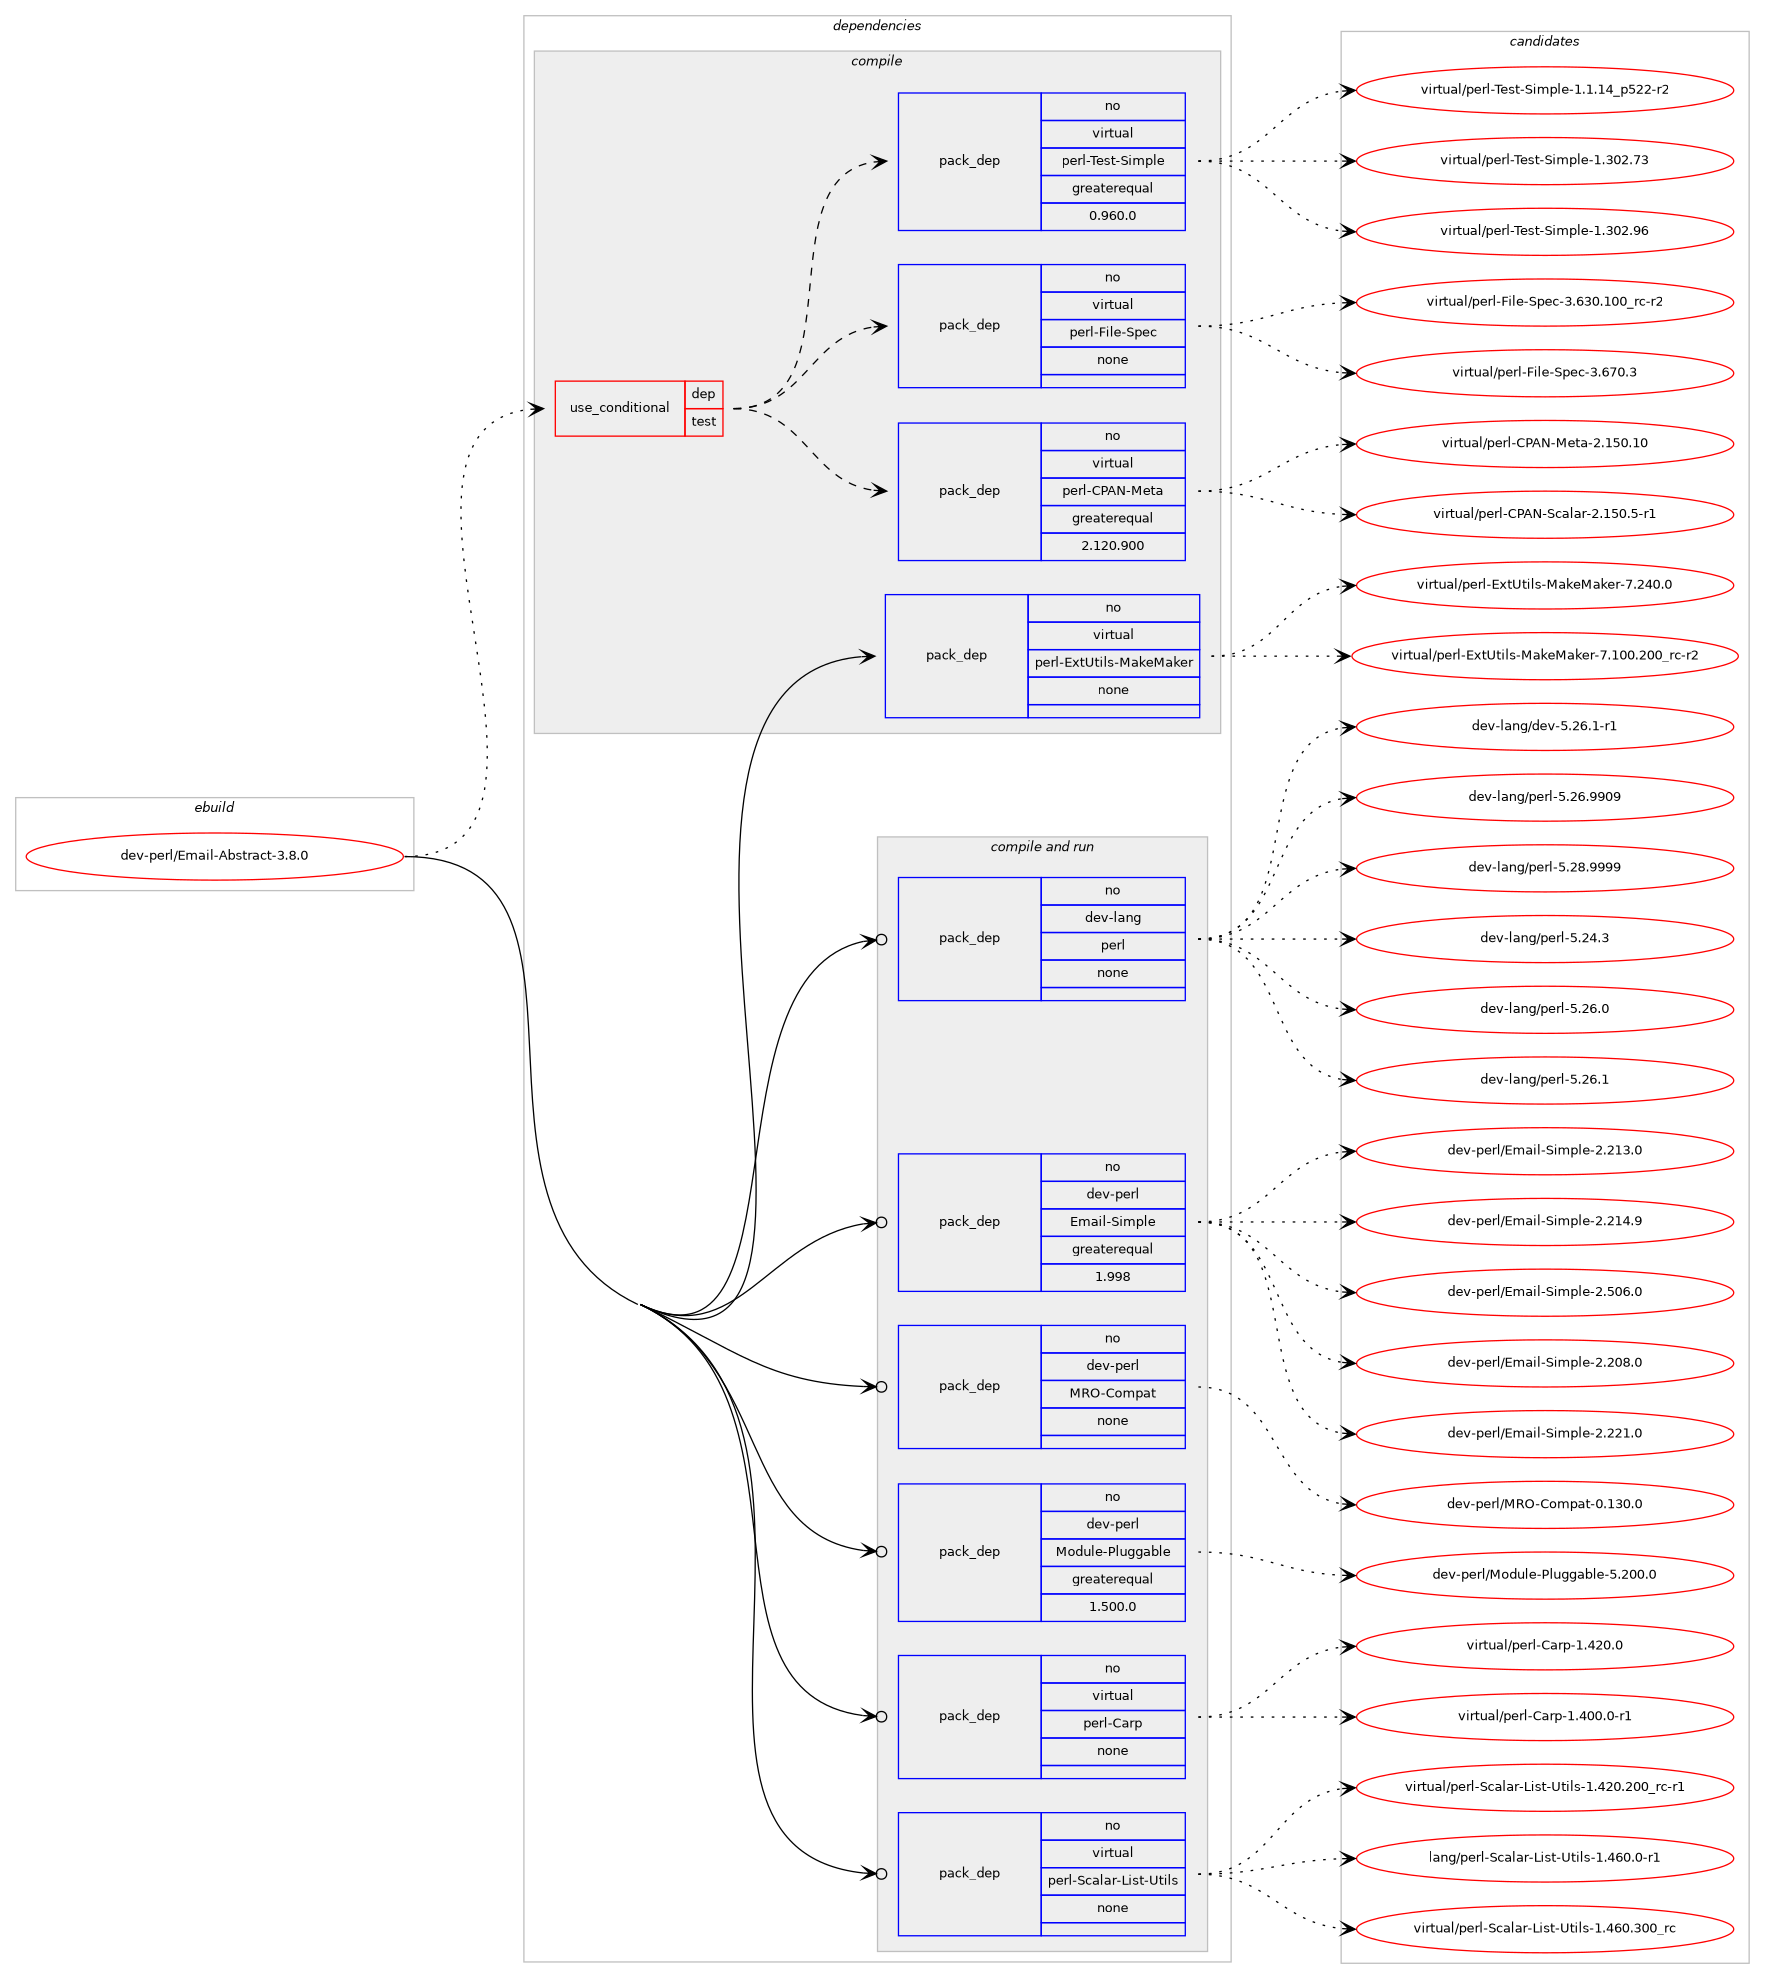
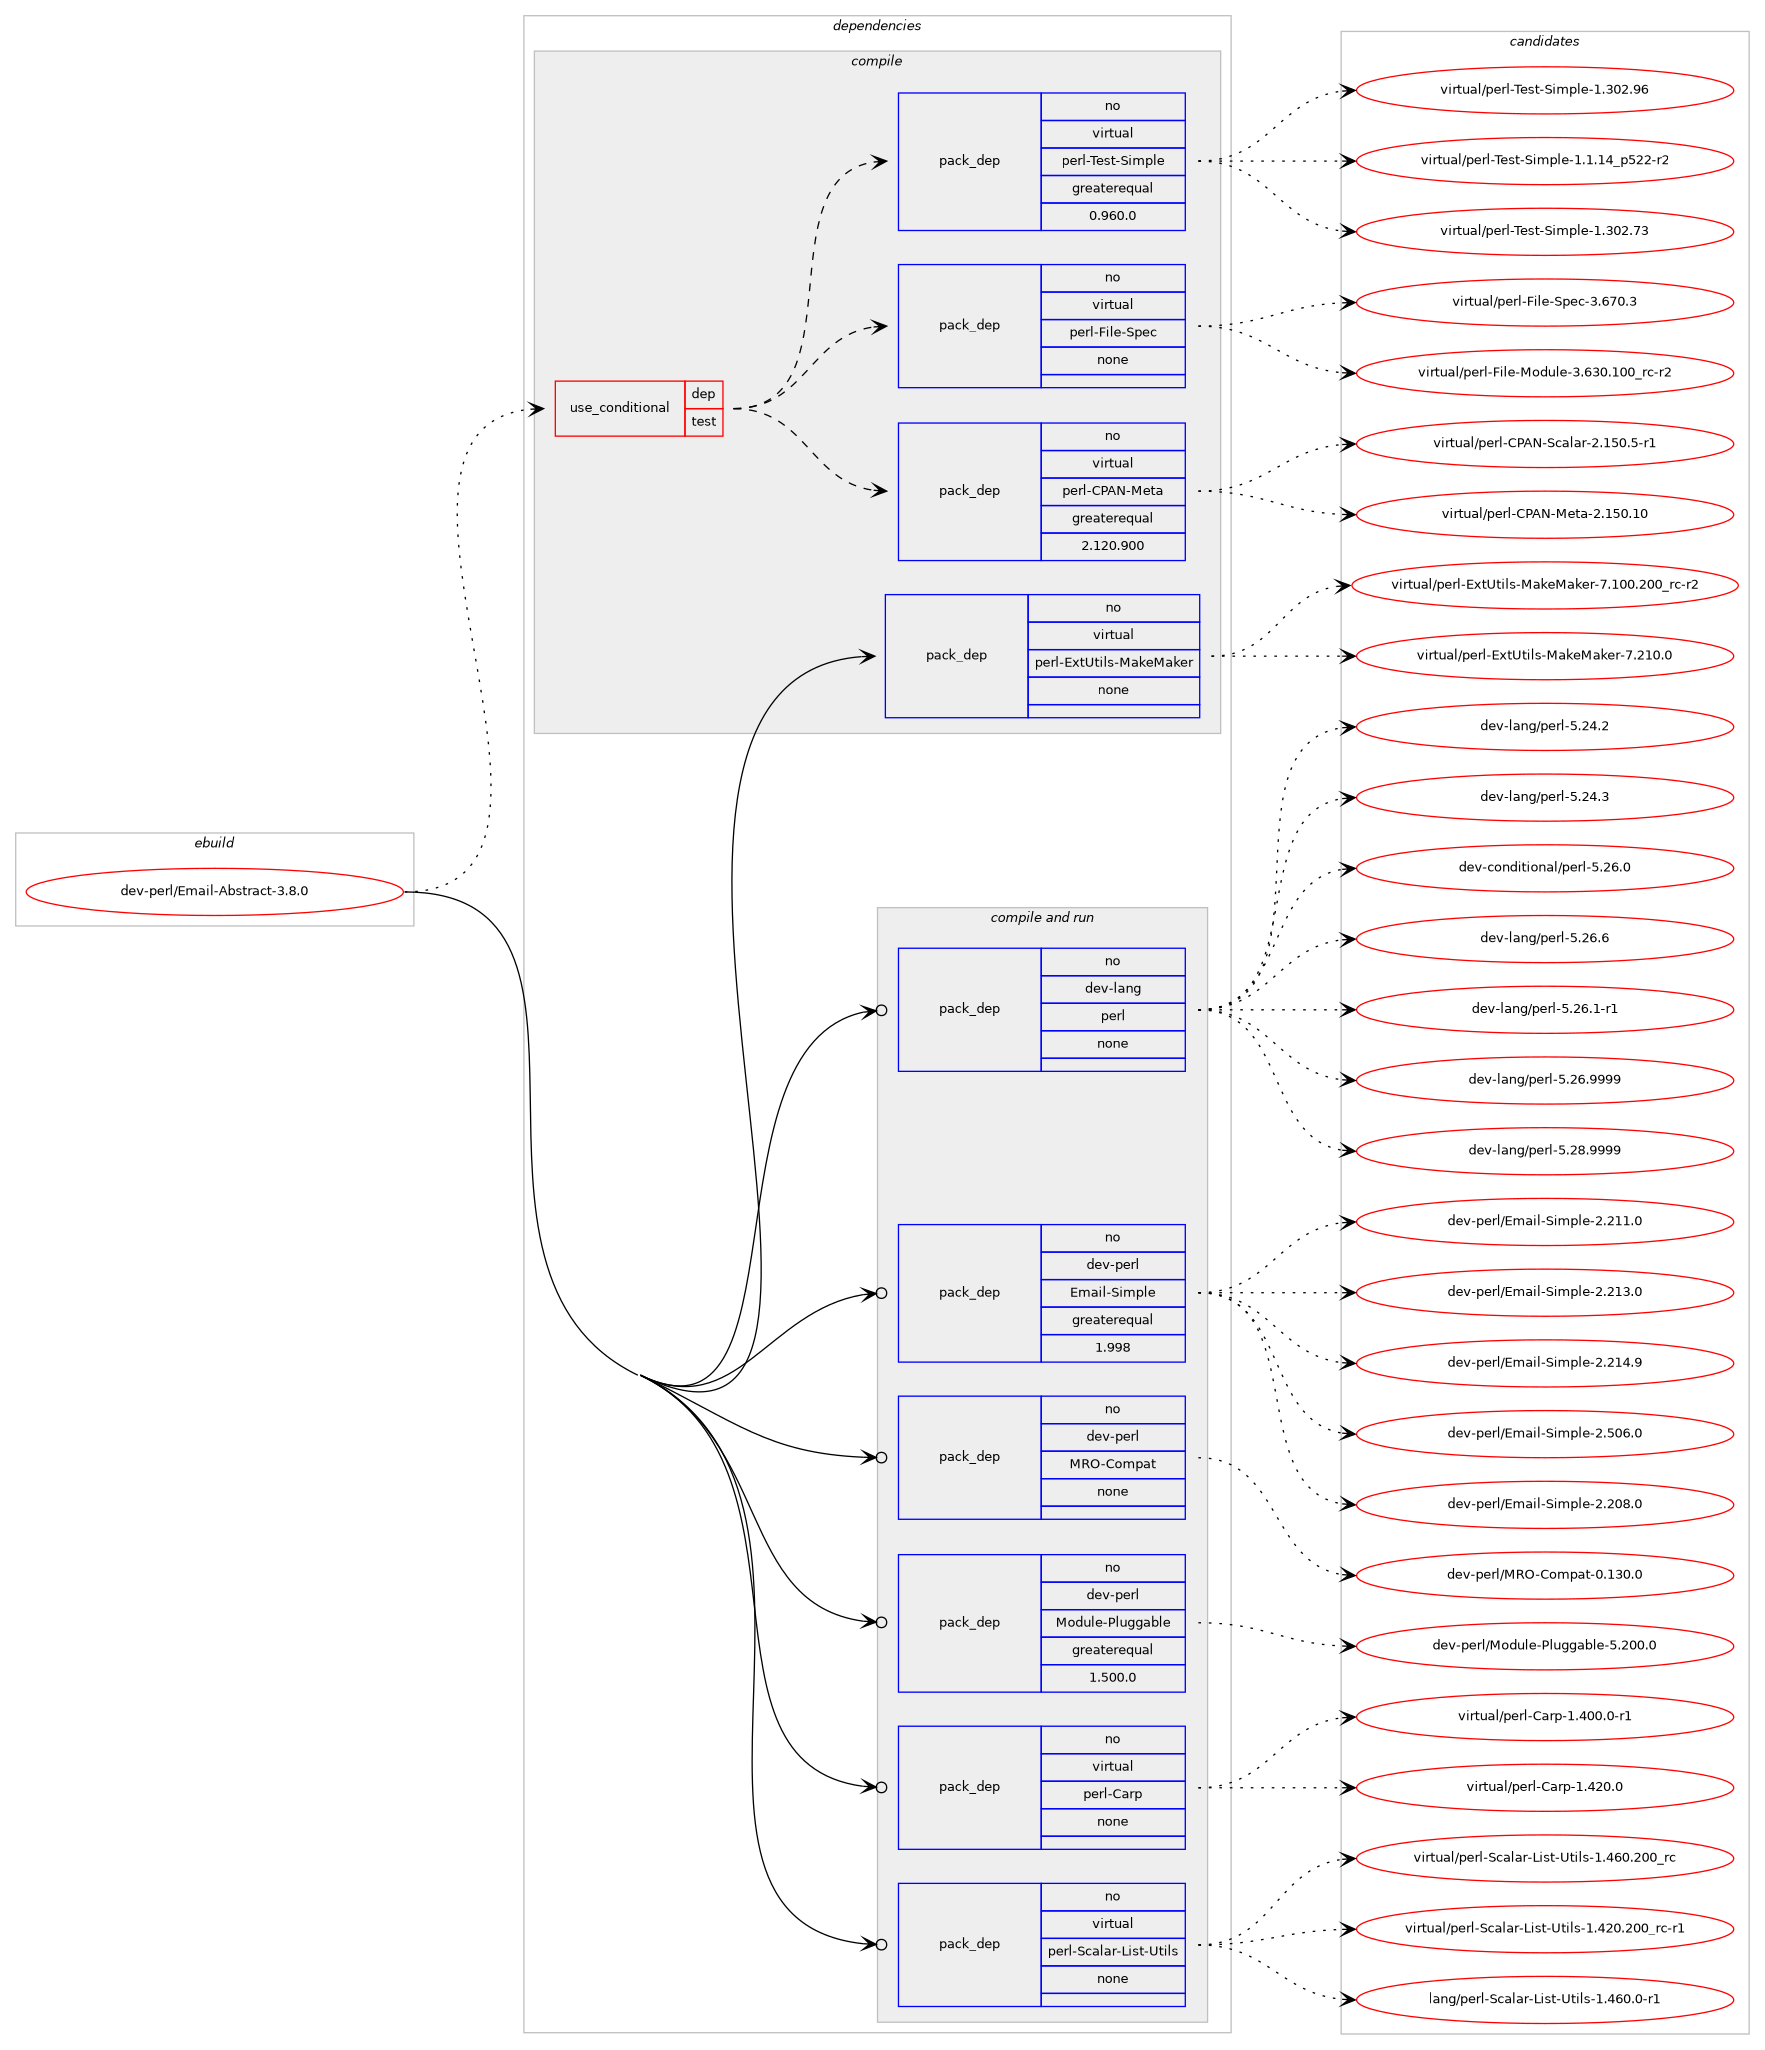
(1545, 303) -> (1545, 373)
(1545, 585) -> (1545, 656)
none -> (1545, 727)
(1545, 727) -> (1545, 1010)
(1545, 798) -> (1545, 1081)
(1545, 1010) -> (1545, 868)
(1545, 1081) -> (1545, 939)
(1545, 1434) -> (1545, 1222)
(1545, 1929) -> (1545, 1858)
